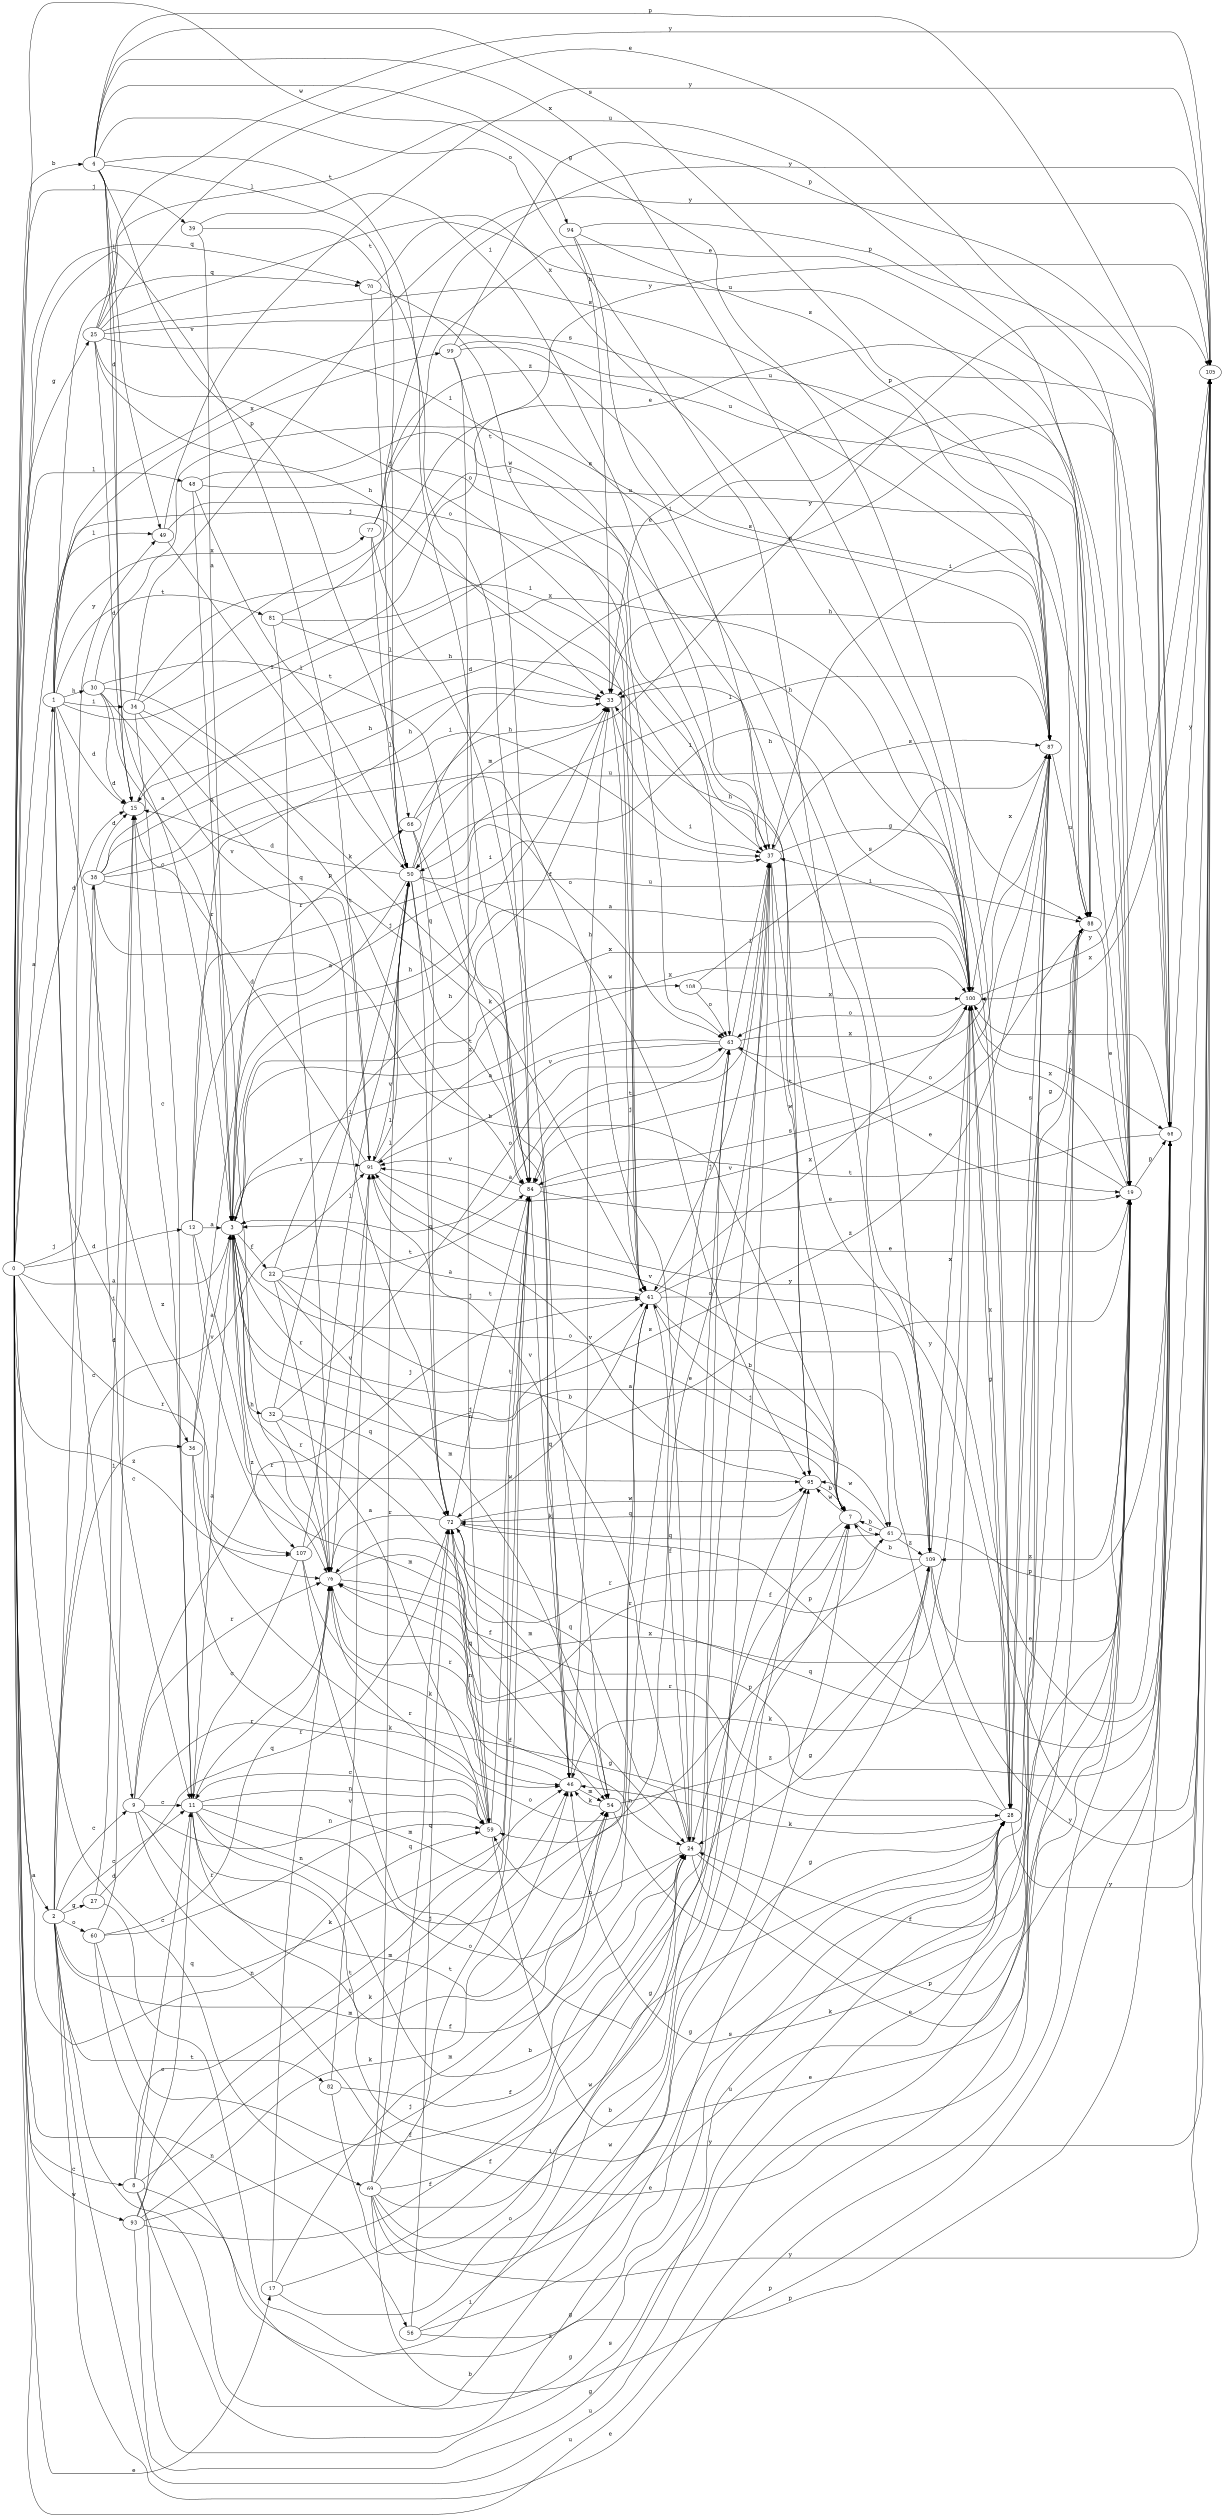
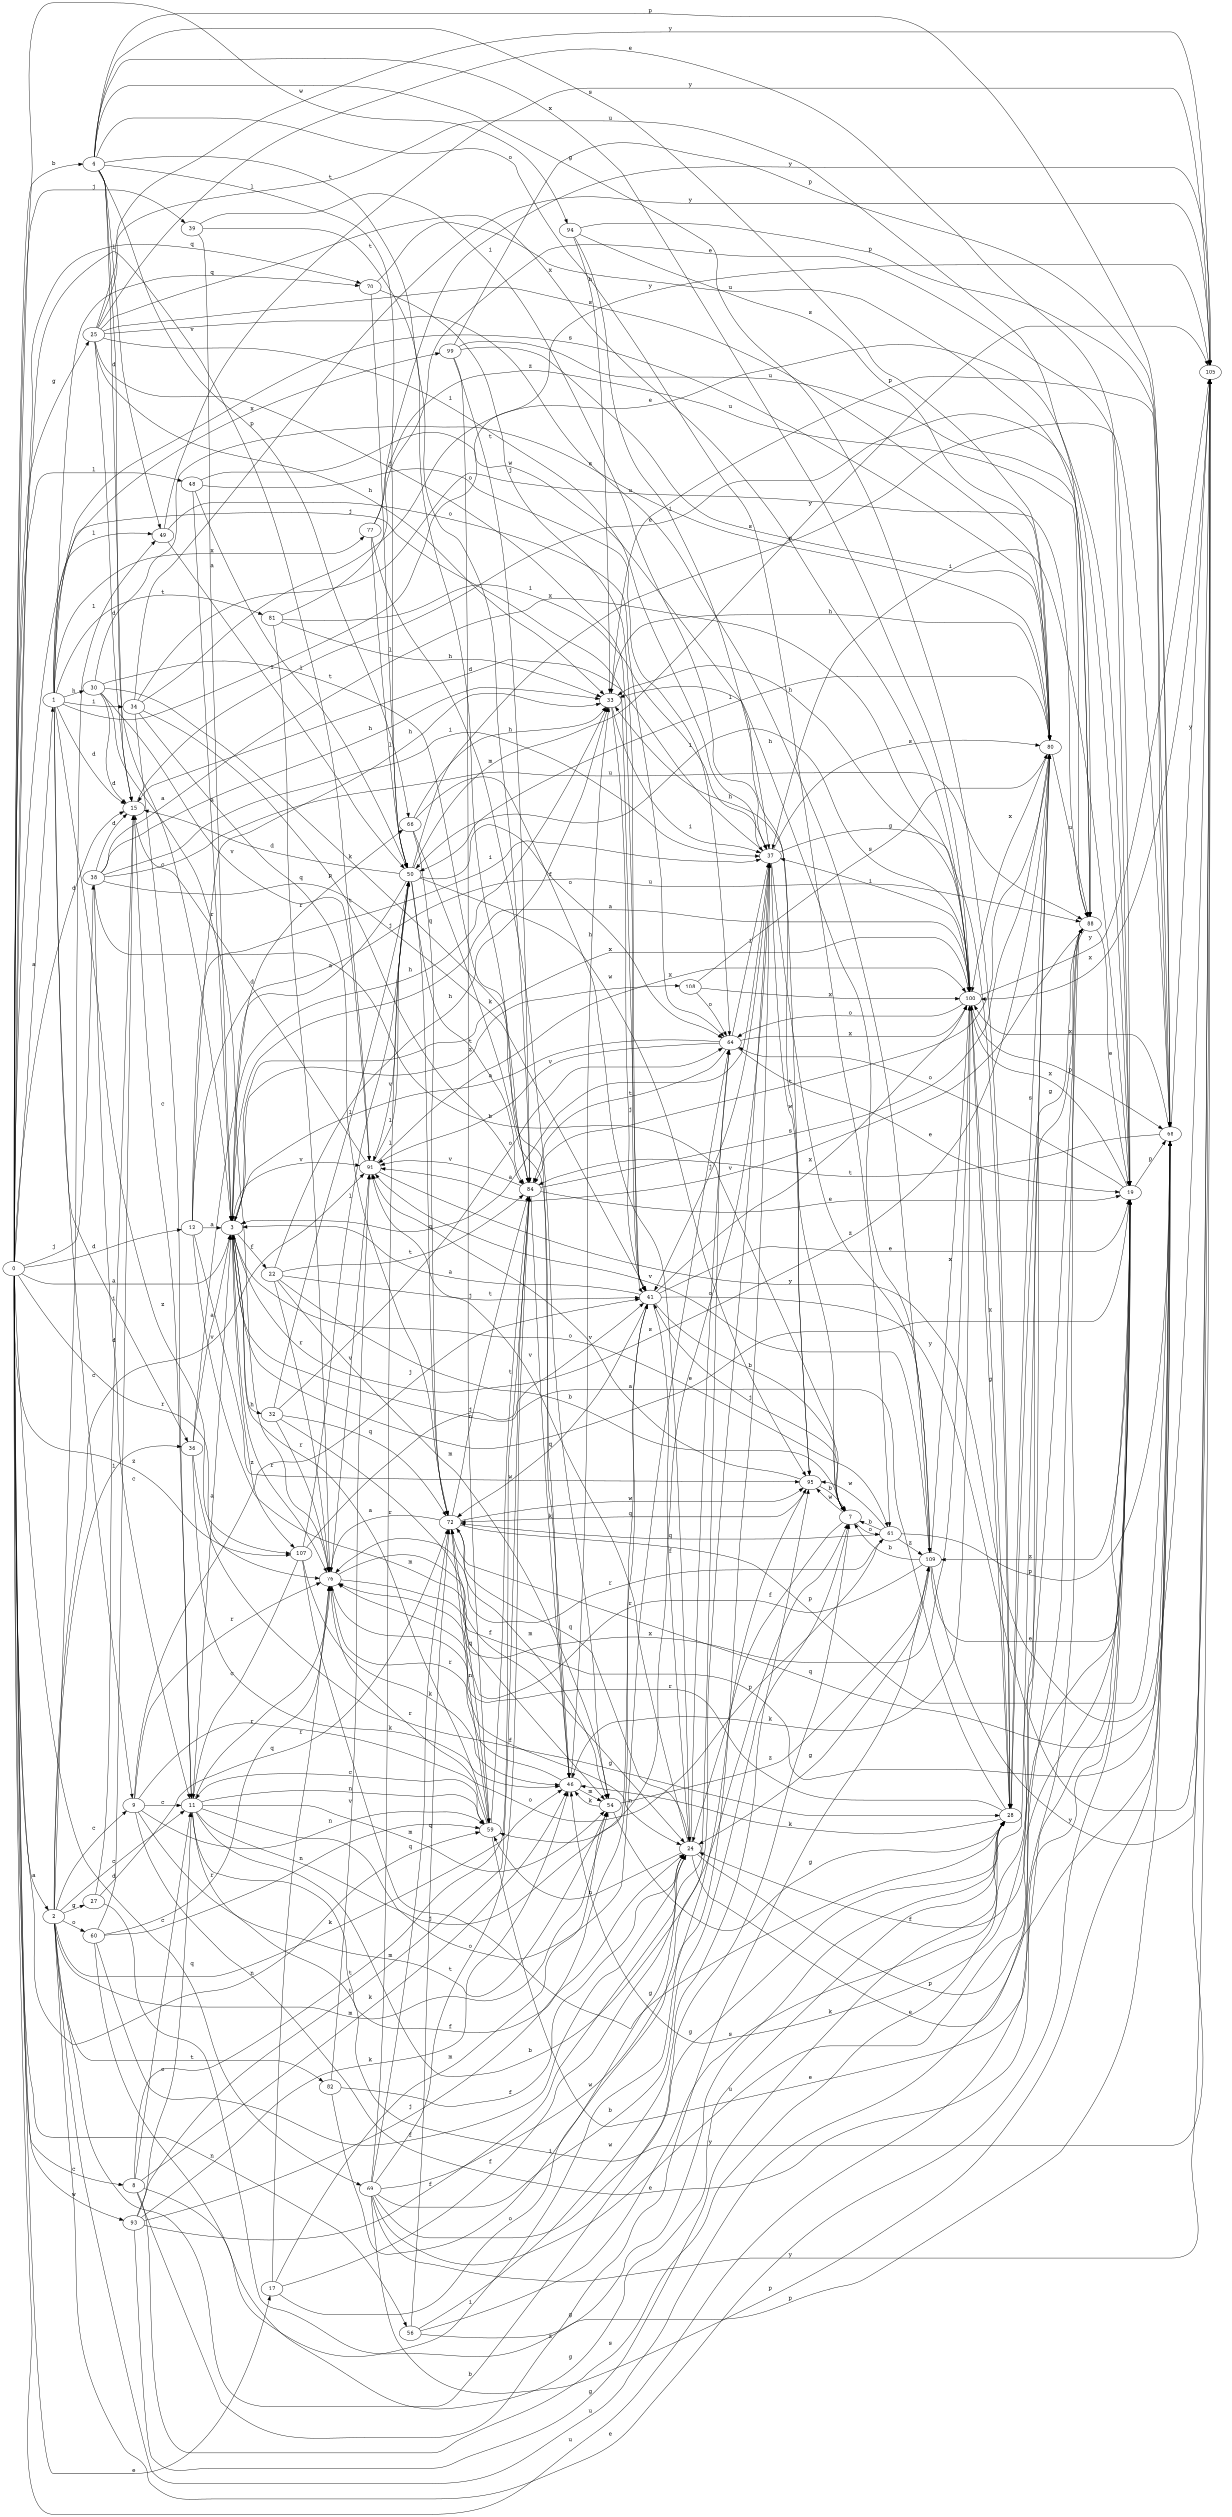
(94, 606) -> (94, 606)
(1050, 747) -> (1050, 747)
(730, 1043) -> (730, 1043)
(1204, 1245) -> none
